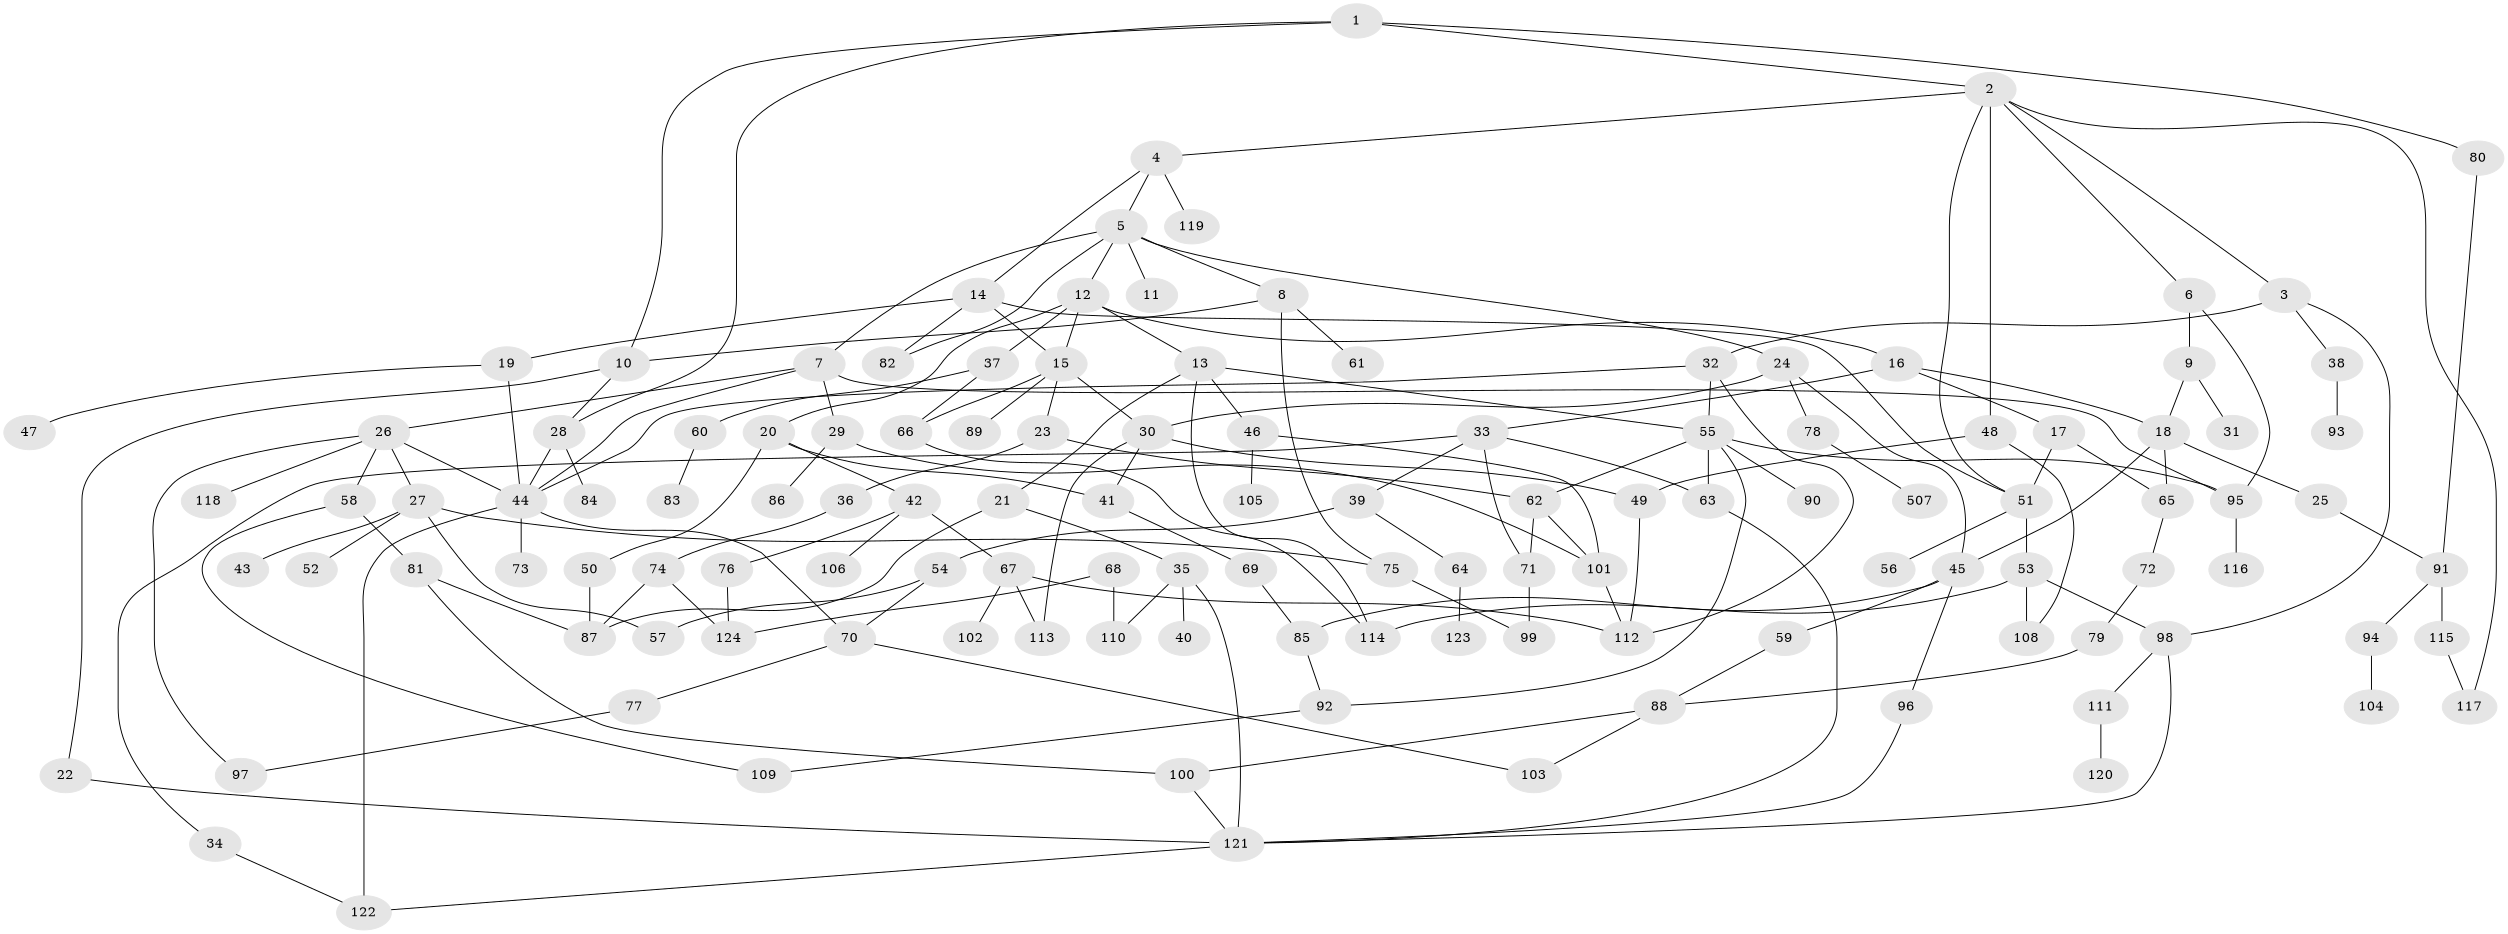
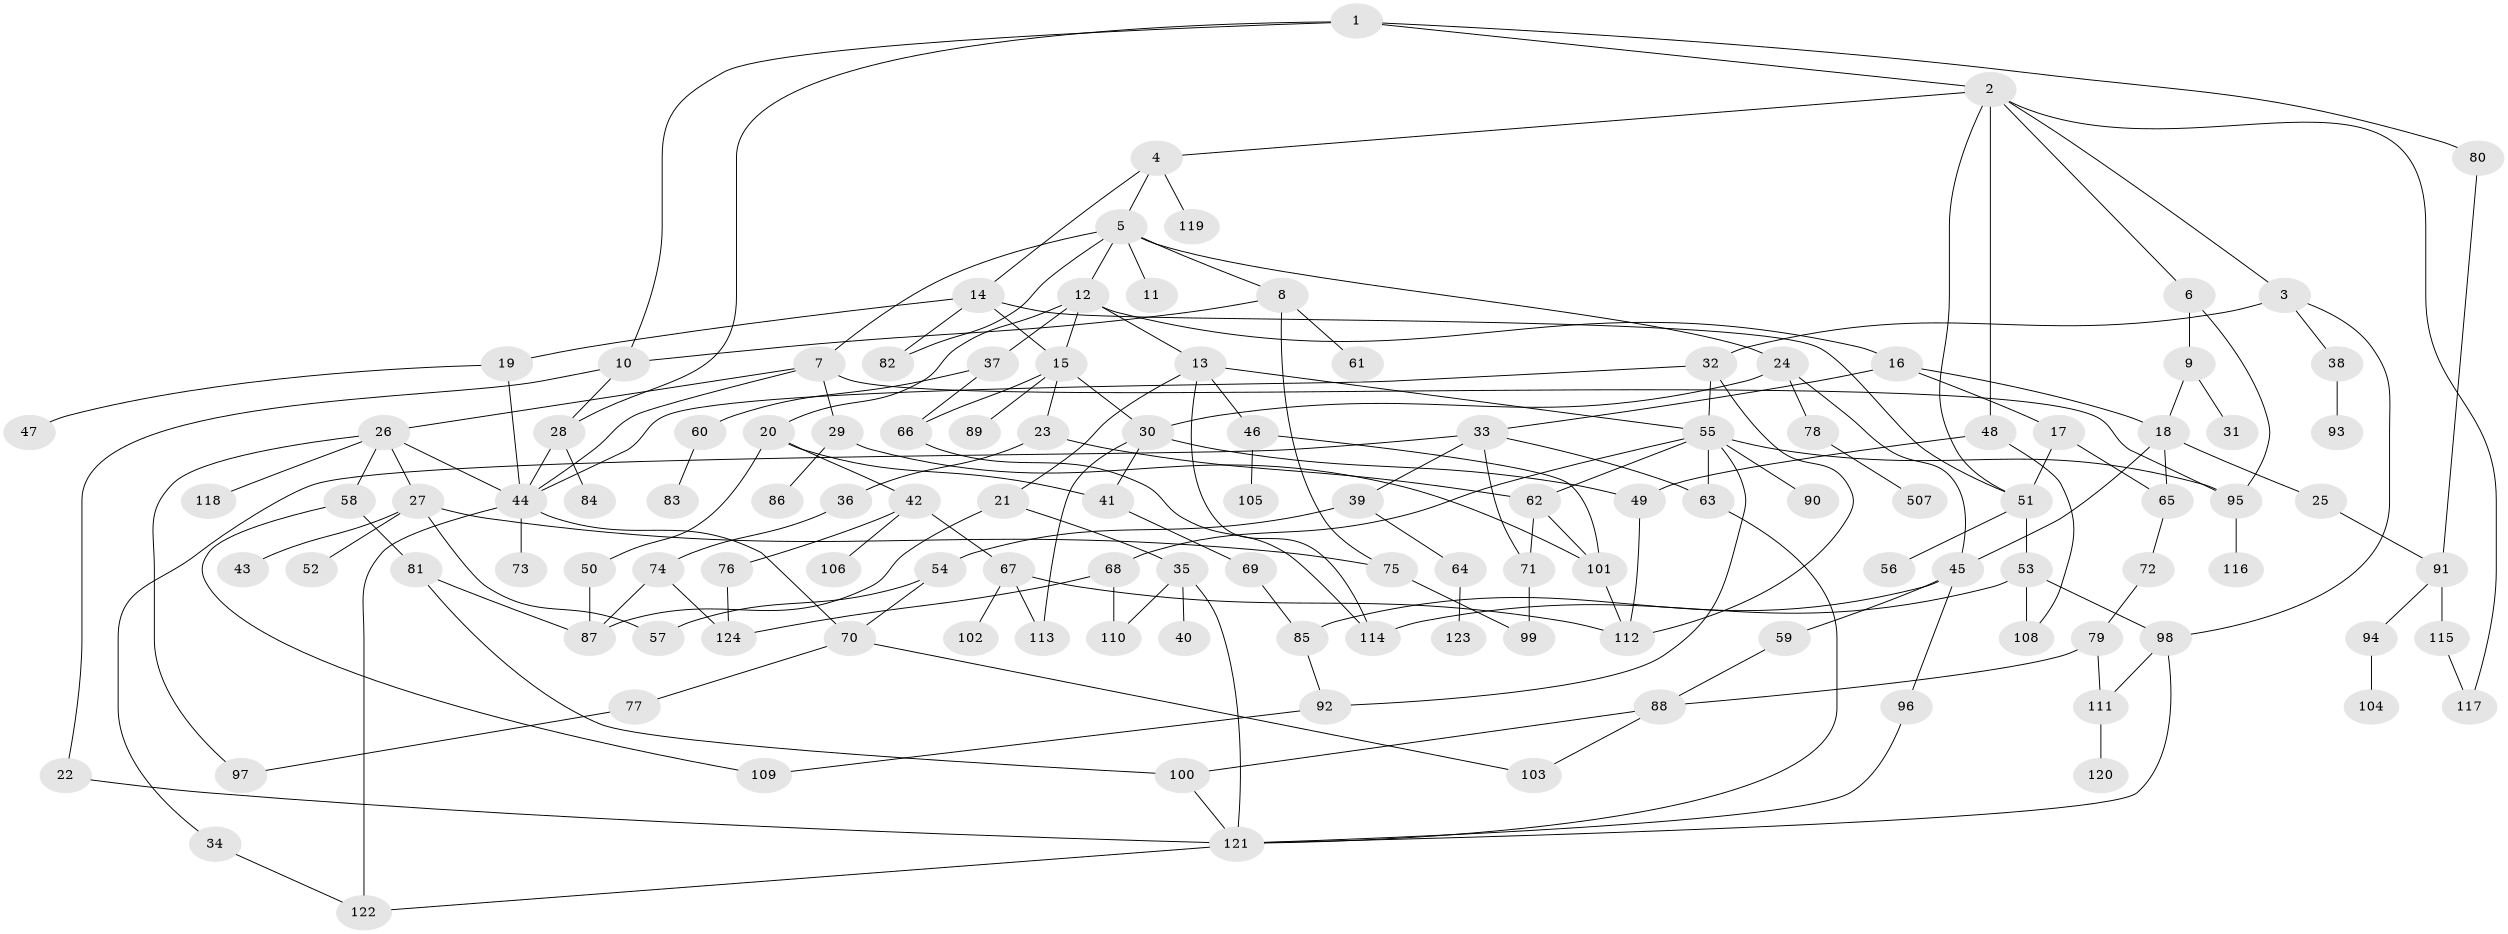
none -> (1412, 513)
none -> (2099, 673)
